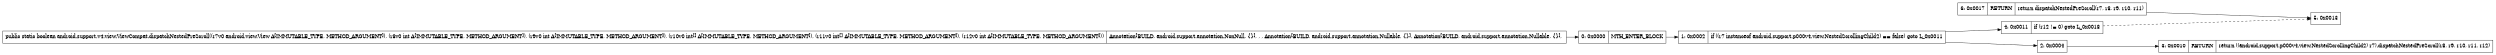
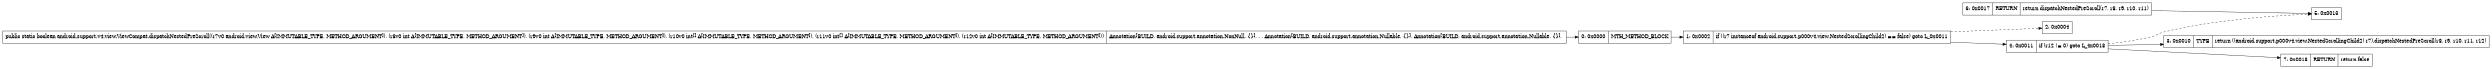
(2067, 27) -> (2072, 46)
(1637, 37) -> (1640, 37)
(1990, 44) -> (1995, 30)
(2111, 46) -> (2134, 45)
(2202, 46) -> (2203, 41)
none -> (2326, 60)
